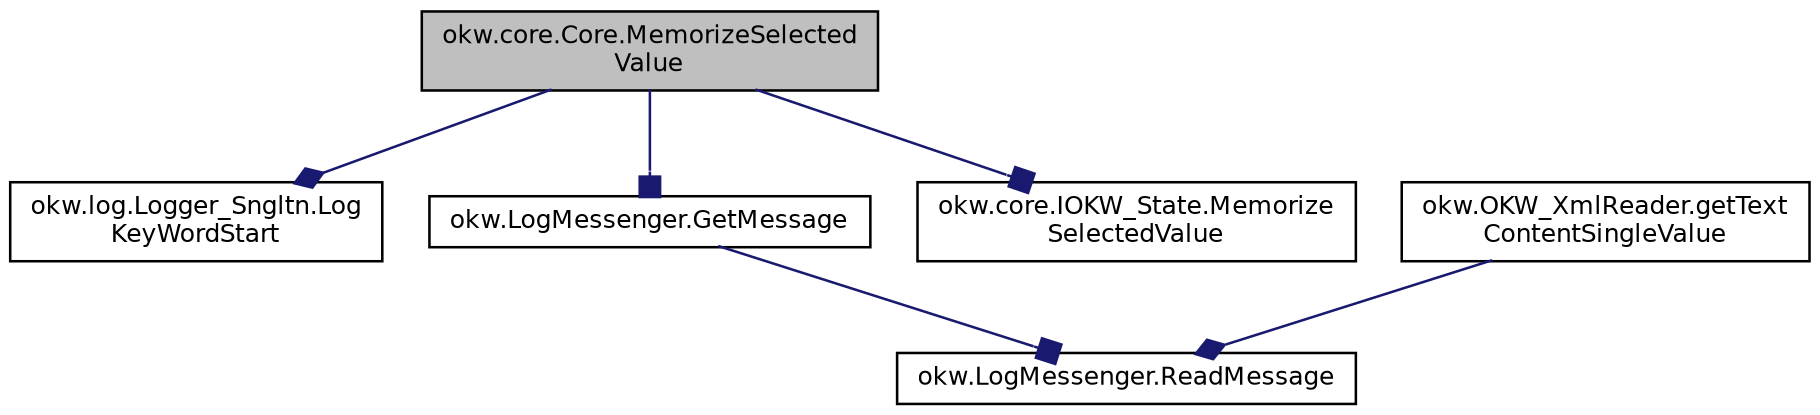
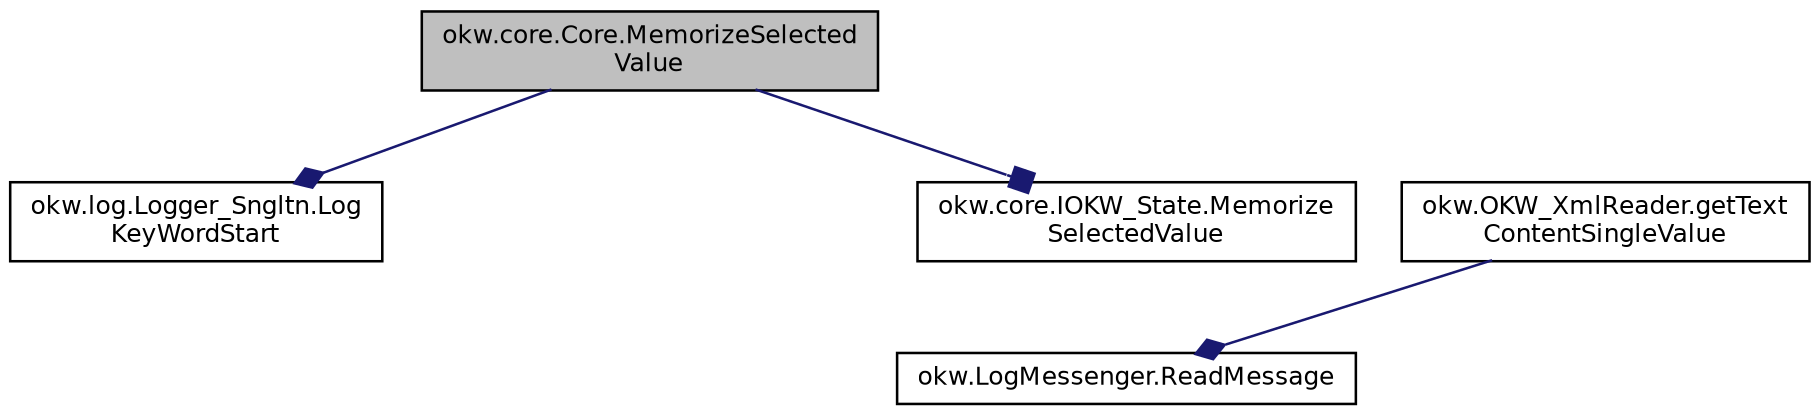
(650, 222) -> none
